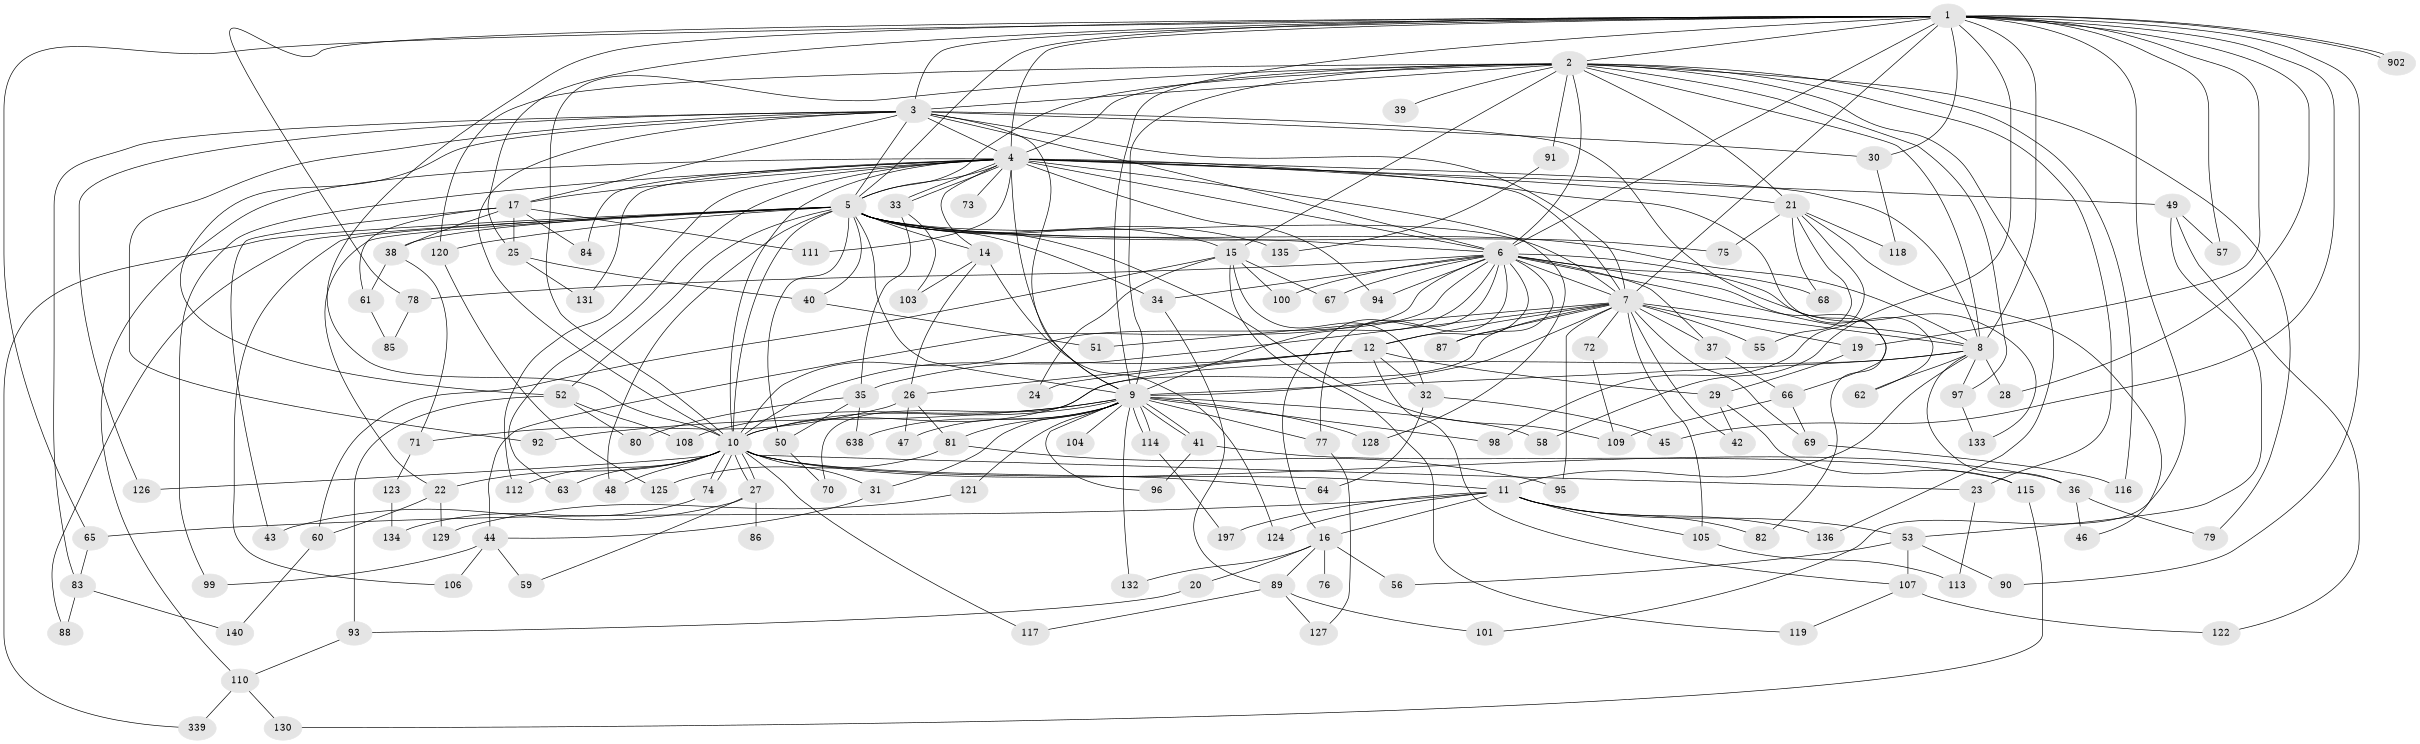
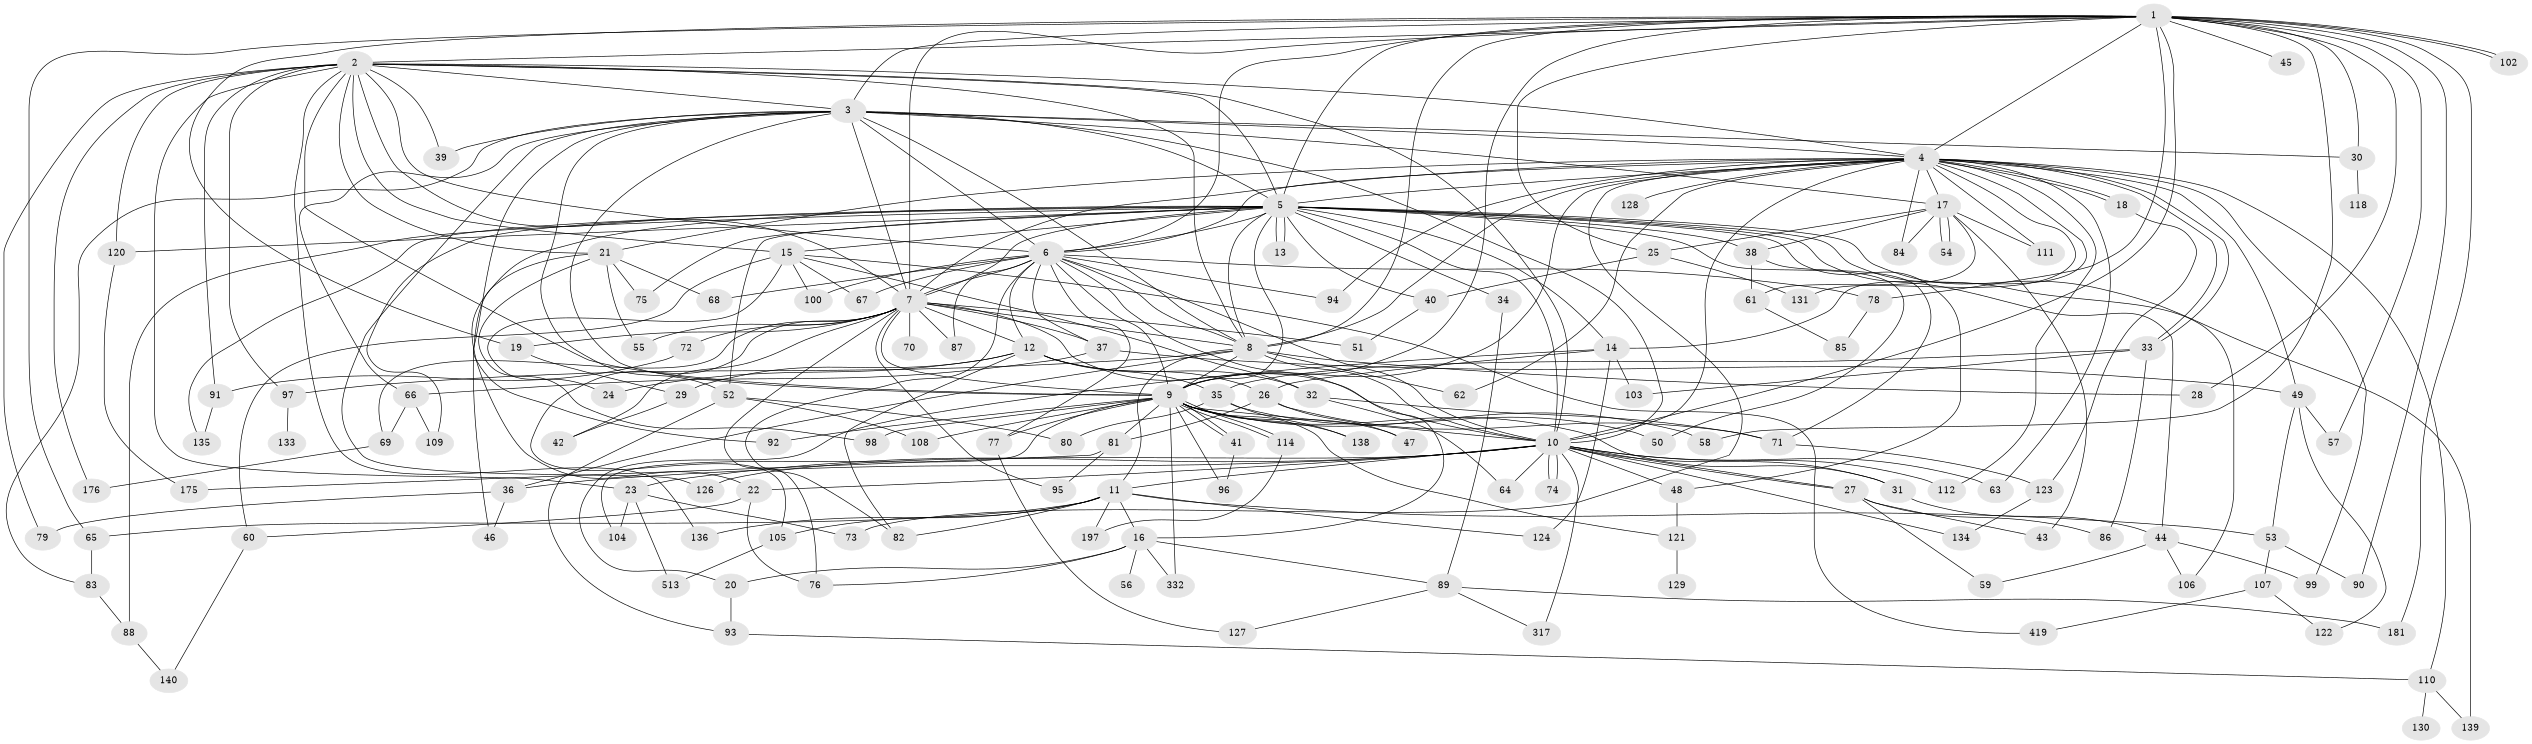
(2397, 63) -> (2509, 63)
none -> (642, 119)
none -> (2122, 206)
none -> (519, 223)
(1845, 229) -> none
none -> (1073, 233)
none -> (1281, 253)
none -> (1947, 253)
(1329, 277) -> none
(1768, 293) -> none
(954, 343) -> (1811, 249)
none -> (1672, 368)
(1603, 396) -> (409, 377)
none -> (986, 405)
(1544, 410) -> (1481, 411)
(1255, 411) -> none
none -> (740, 419)
(855, 443) -> (1361, 443)
none -> (2134, 445)
(810, 472) -> none
(660, 491) -> (189, 491)
(2026, 491) -> none
(2124, 491) -> (92, 491)
none -> (626, 510)
none -> (1677, 511)
(441, 515) -> (755, 553)
(551, 515) -> (1757, 491)
none -> (742, 515)
(1590, 543) -> (874, 417)
(1654, 571) -> none
(1130, 586) -> (1176, 586)
(1957, 586) -> (671, 586)
(156, 609) -> (149, 657)
(1030, 633) -> (1542, 633)
(1485, 633) -> (2397, 633)
(1798, 633) -> (2039, 633)
(197, 728) -> (2471, 728)
